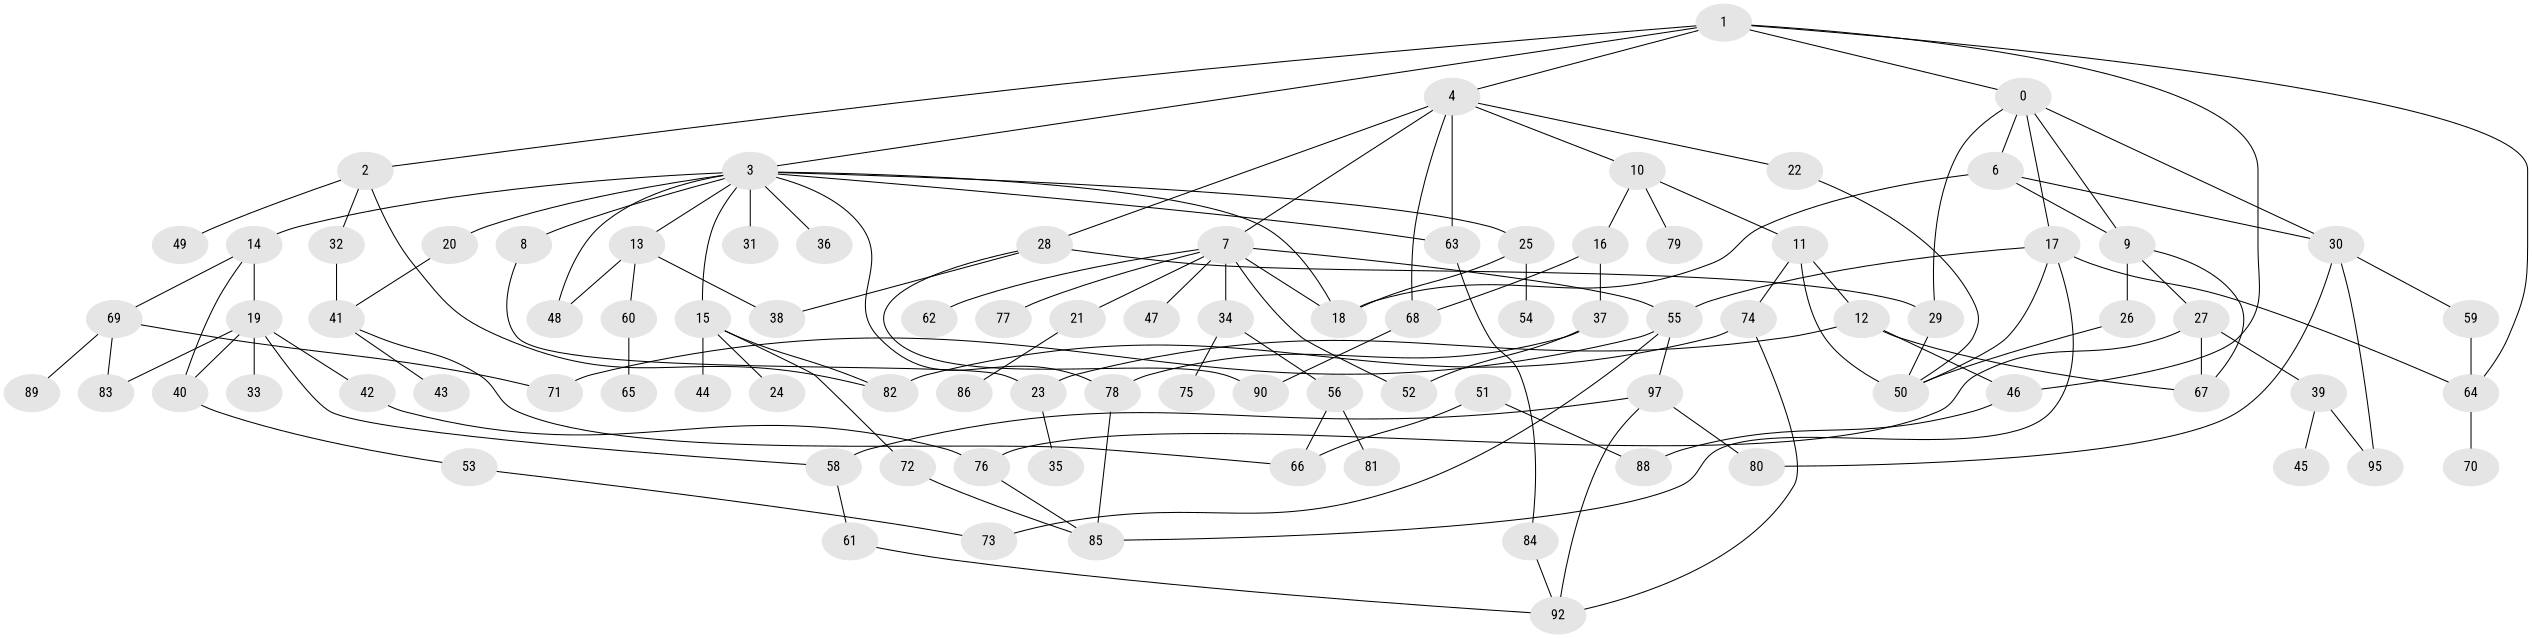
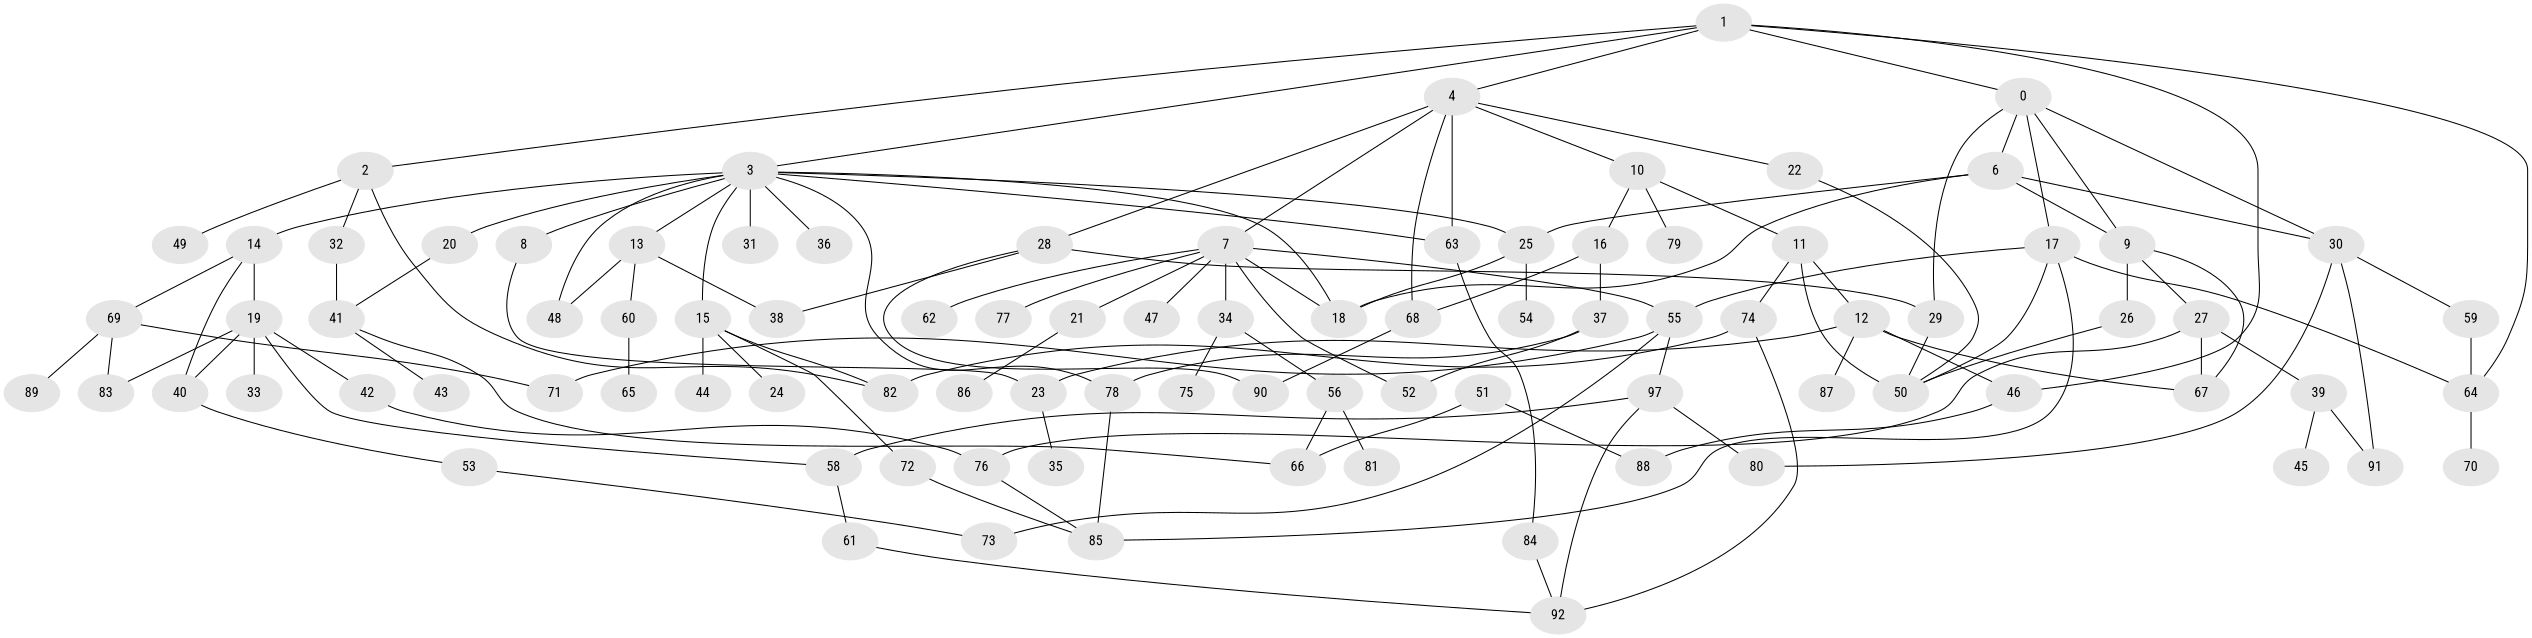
none -> (1757, 199)
none -> (1827, 393)
(2375, 467) -> (2375, 467)
